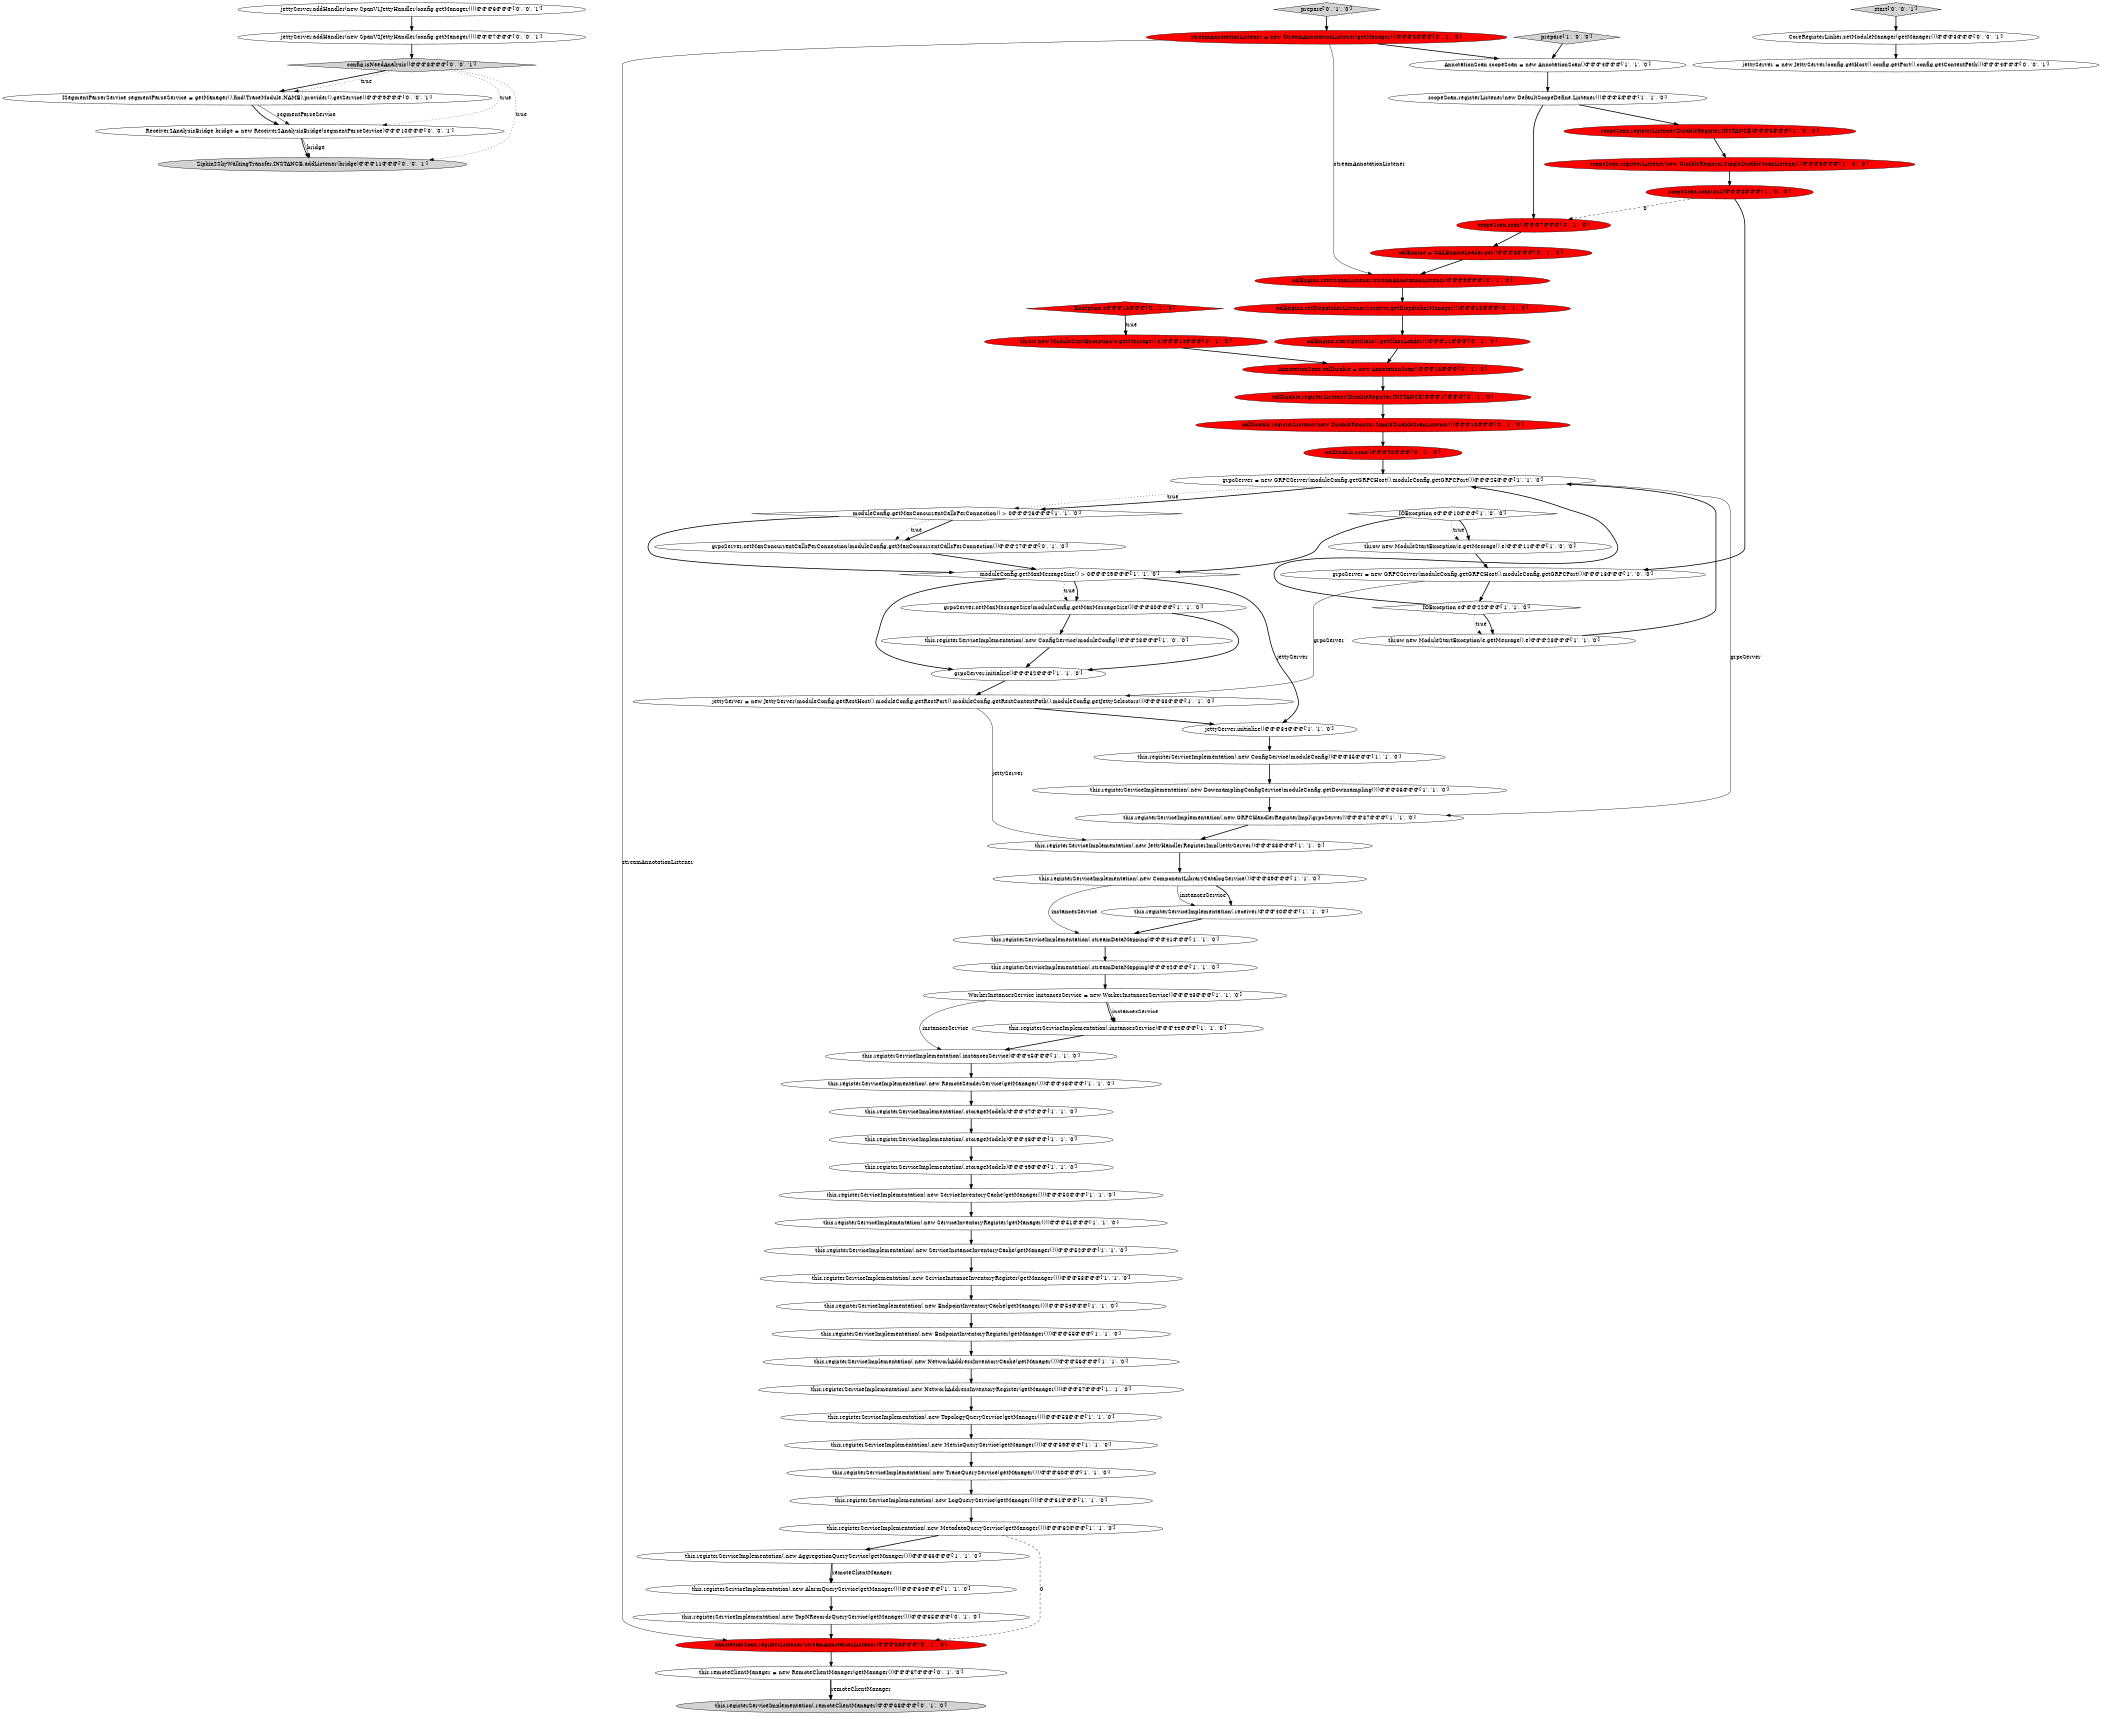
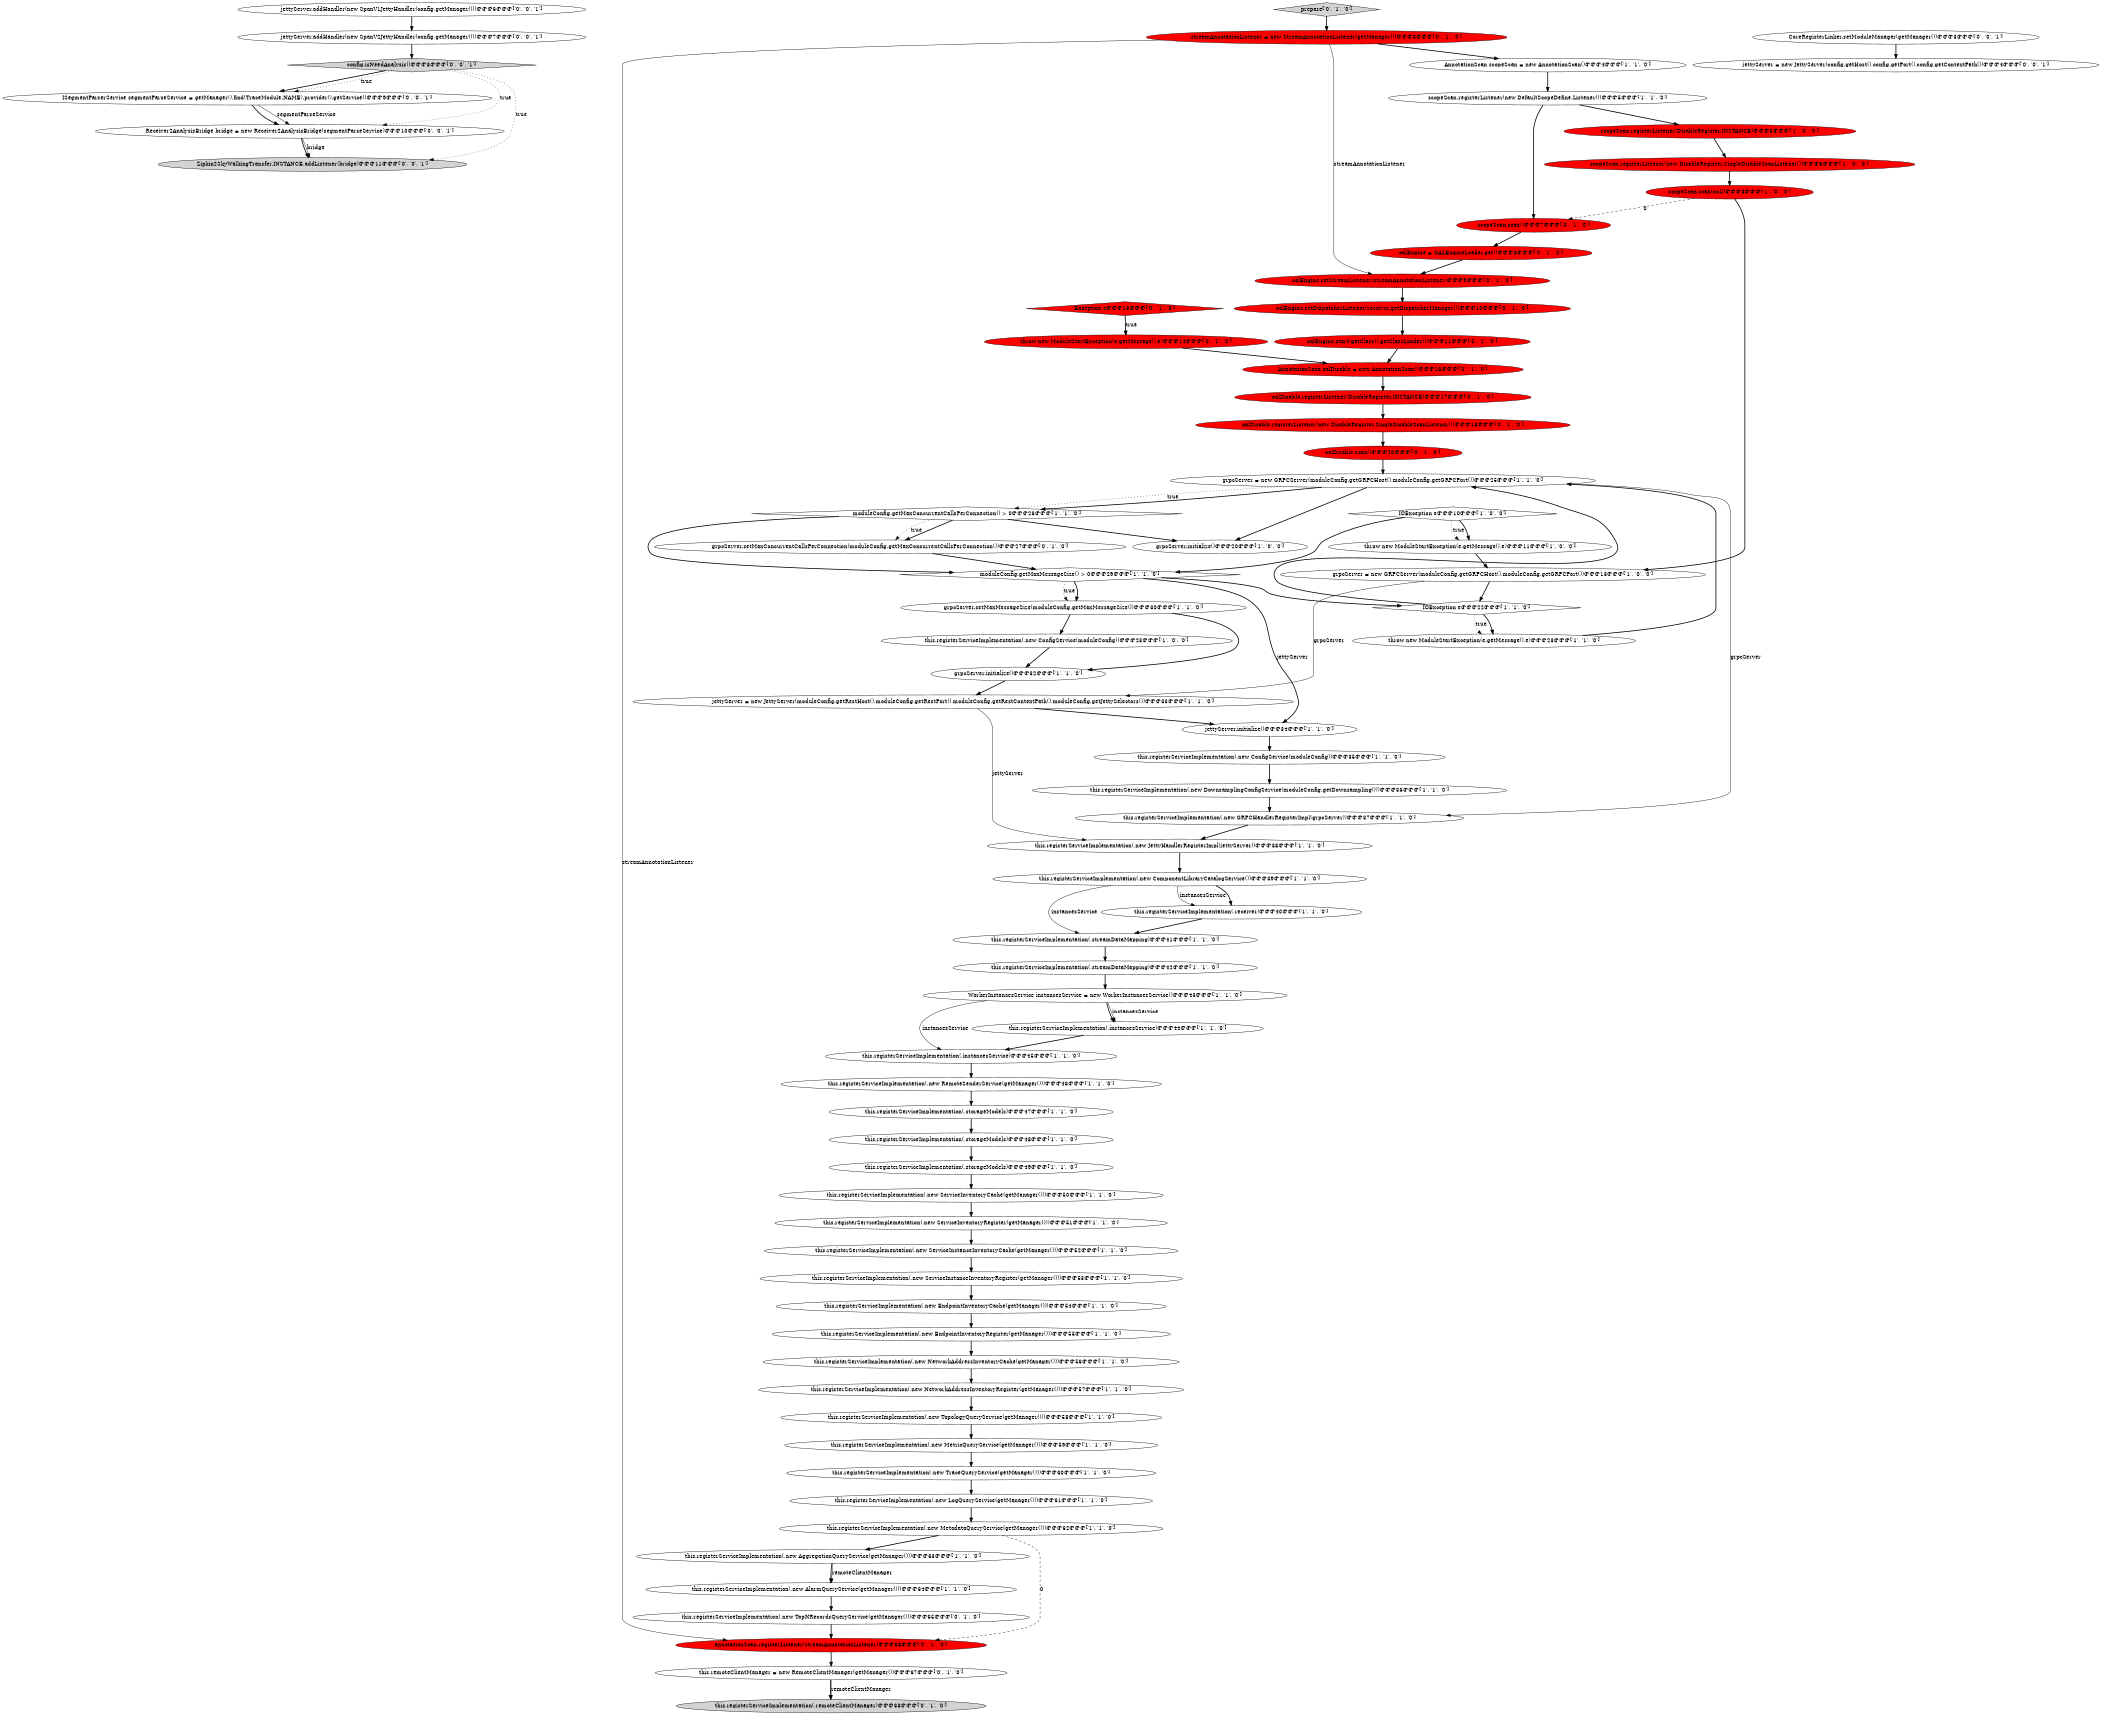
(1896, 10) -> none
(1567, 37) -> none
none -> (1220, 547)
(890, 607) -> (1279, 596)
